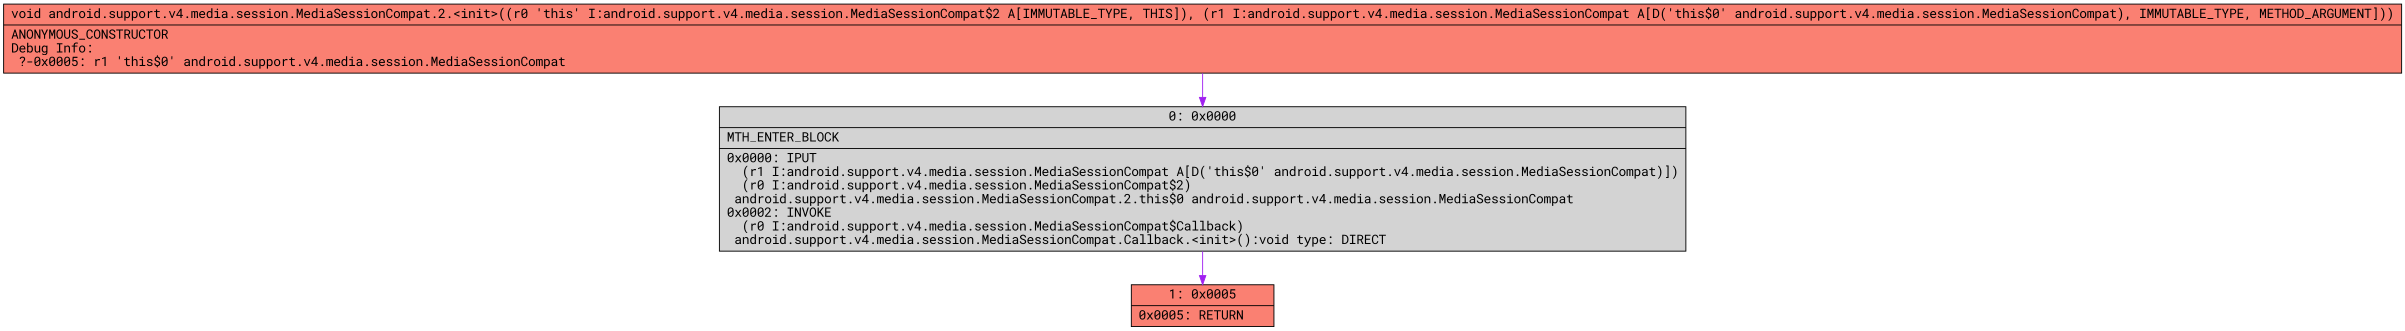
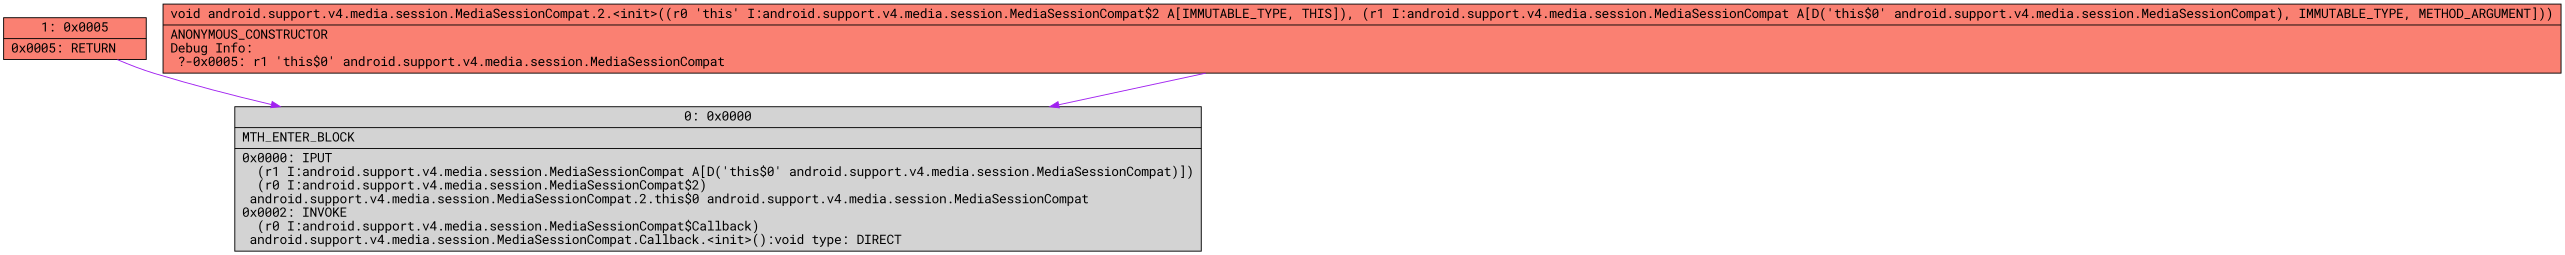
(1203, 263) -> (194, 85)
